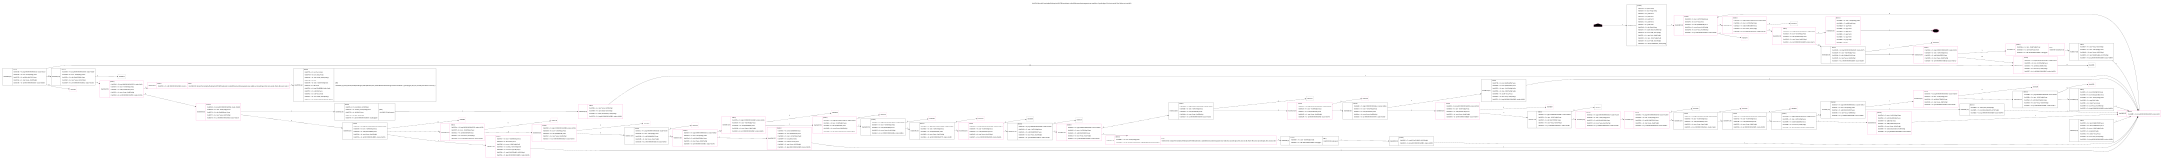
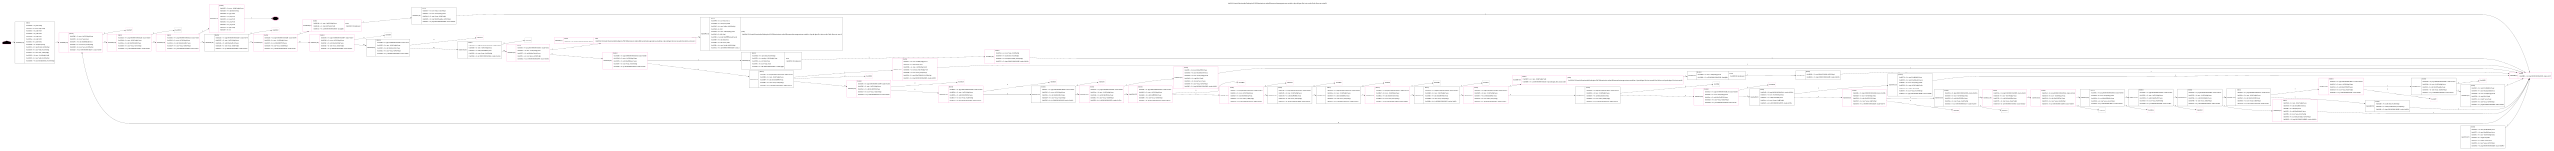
(1029, 66) -> (360, 45)
